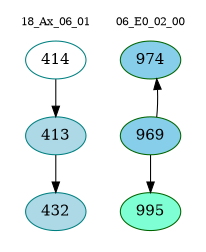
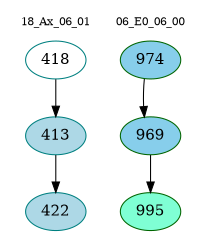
(151, 23) -> (151, 23)
(56, 60) -> (56, 60)
(158, 103) -> (144, 93)
(56, 212) -> (56, 212)
